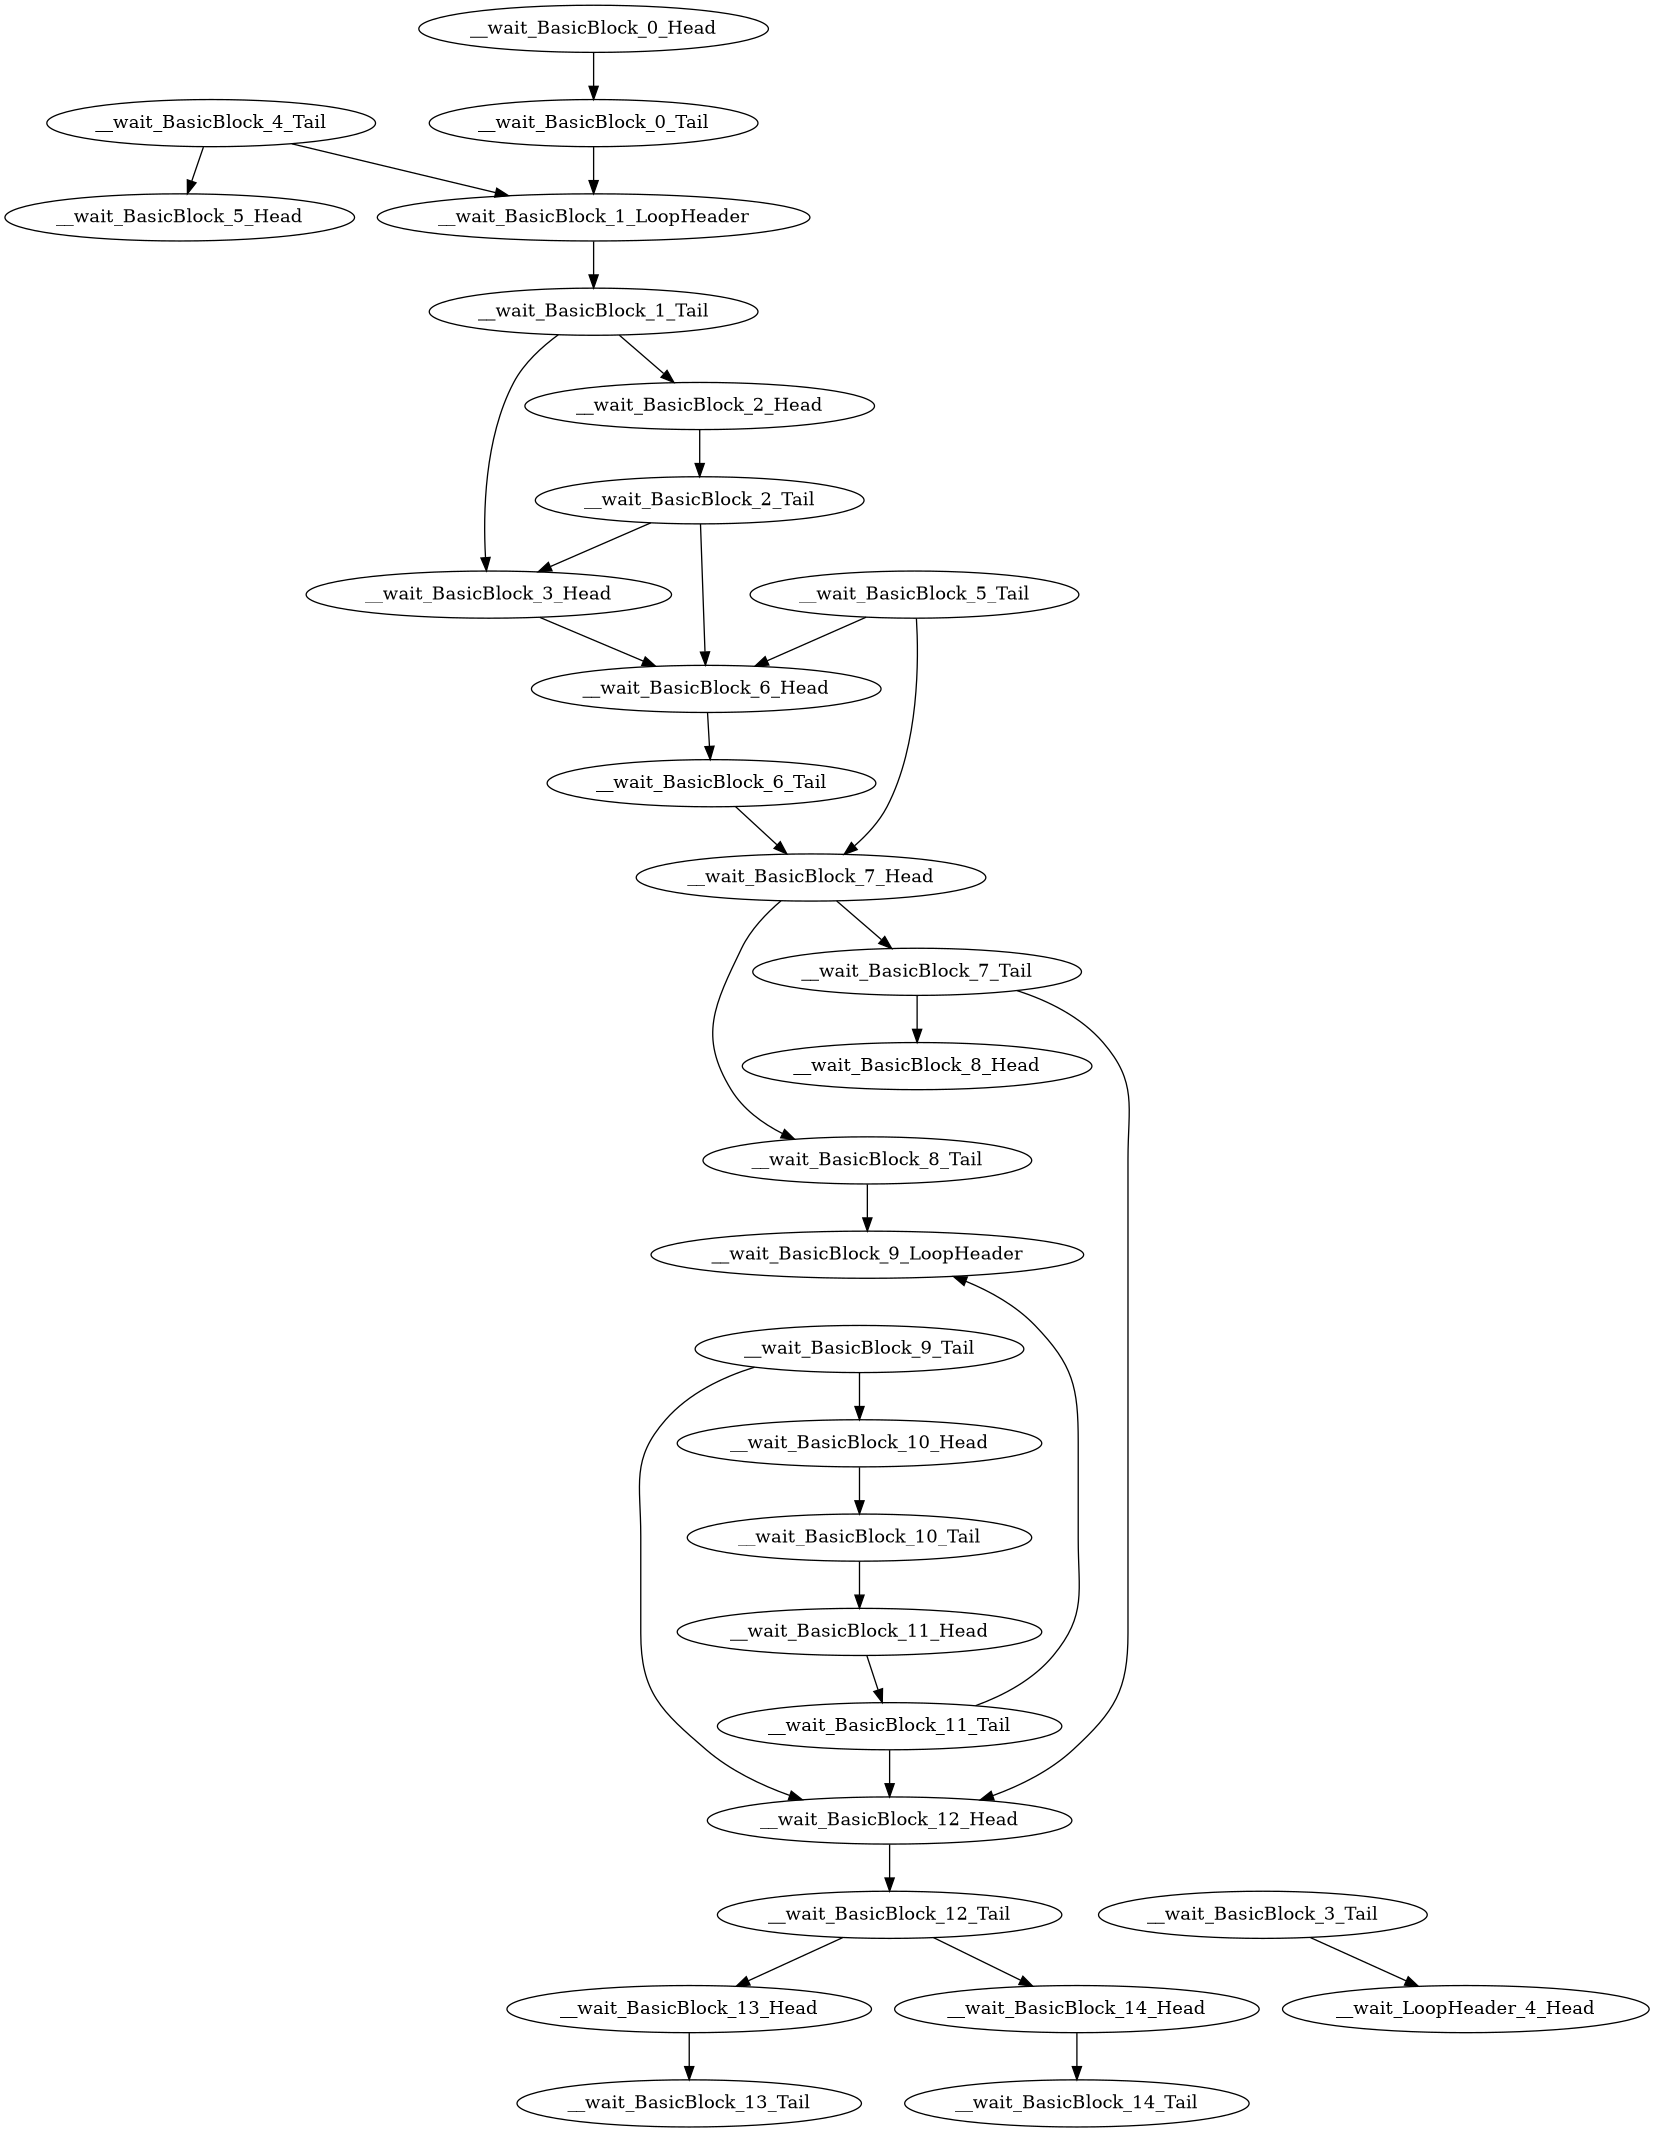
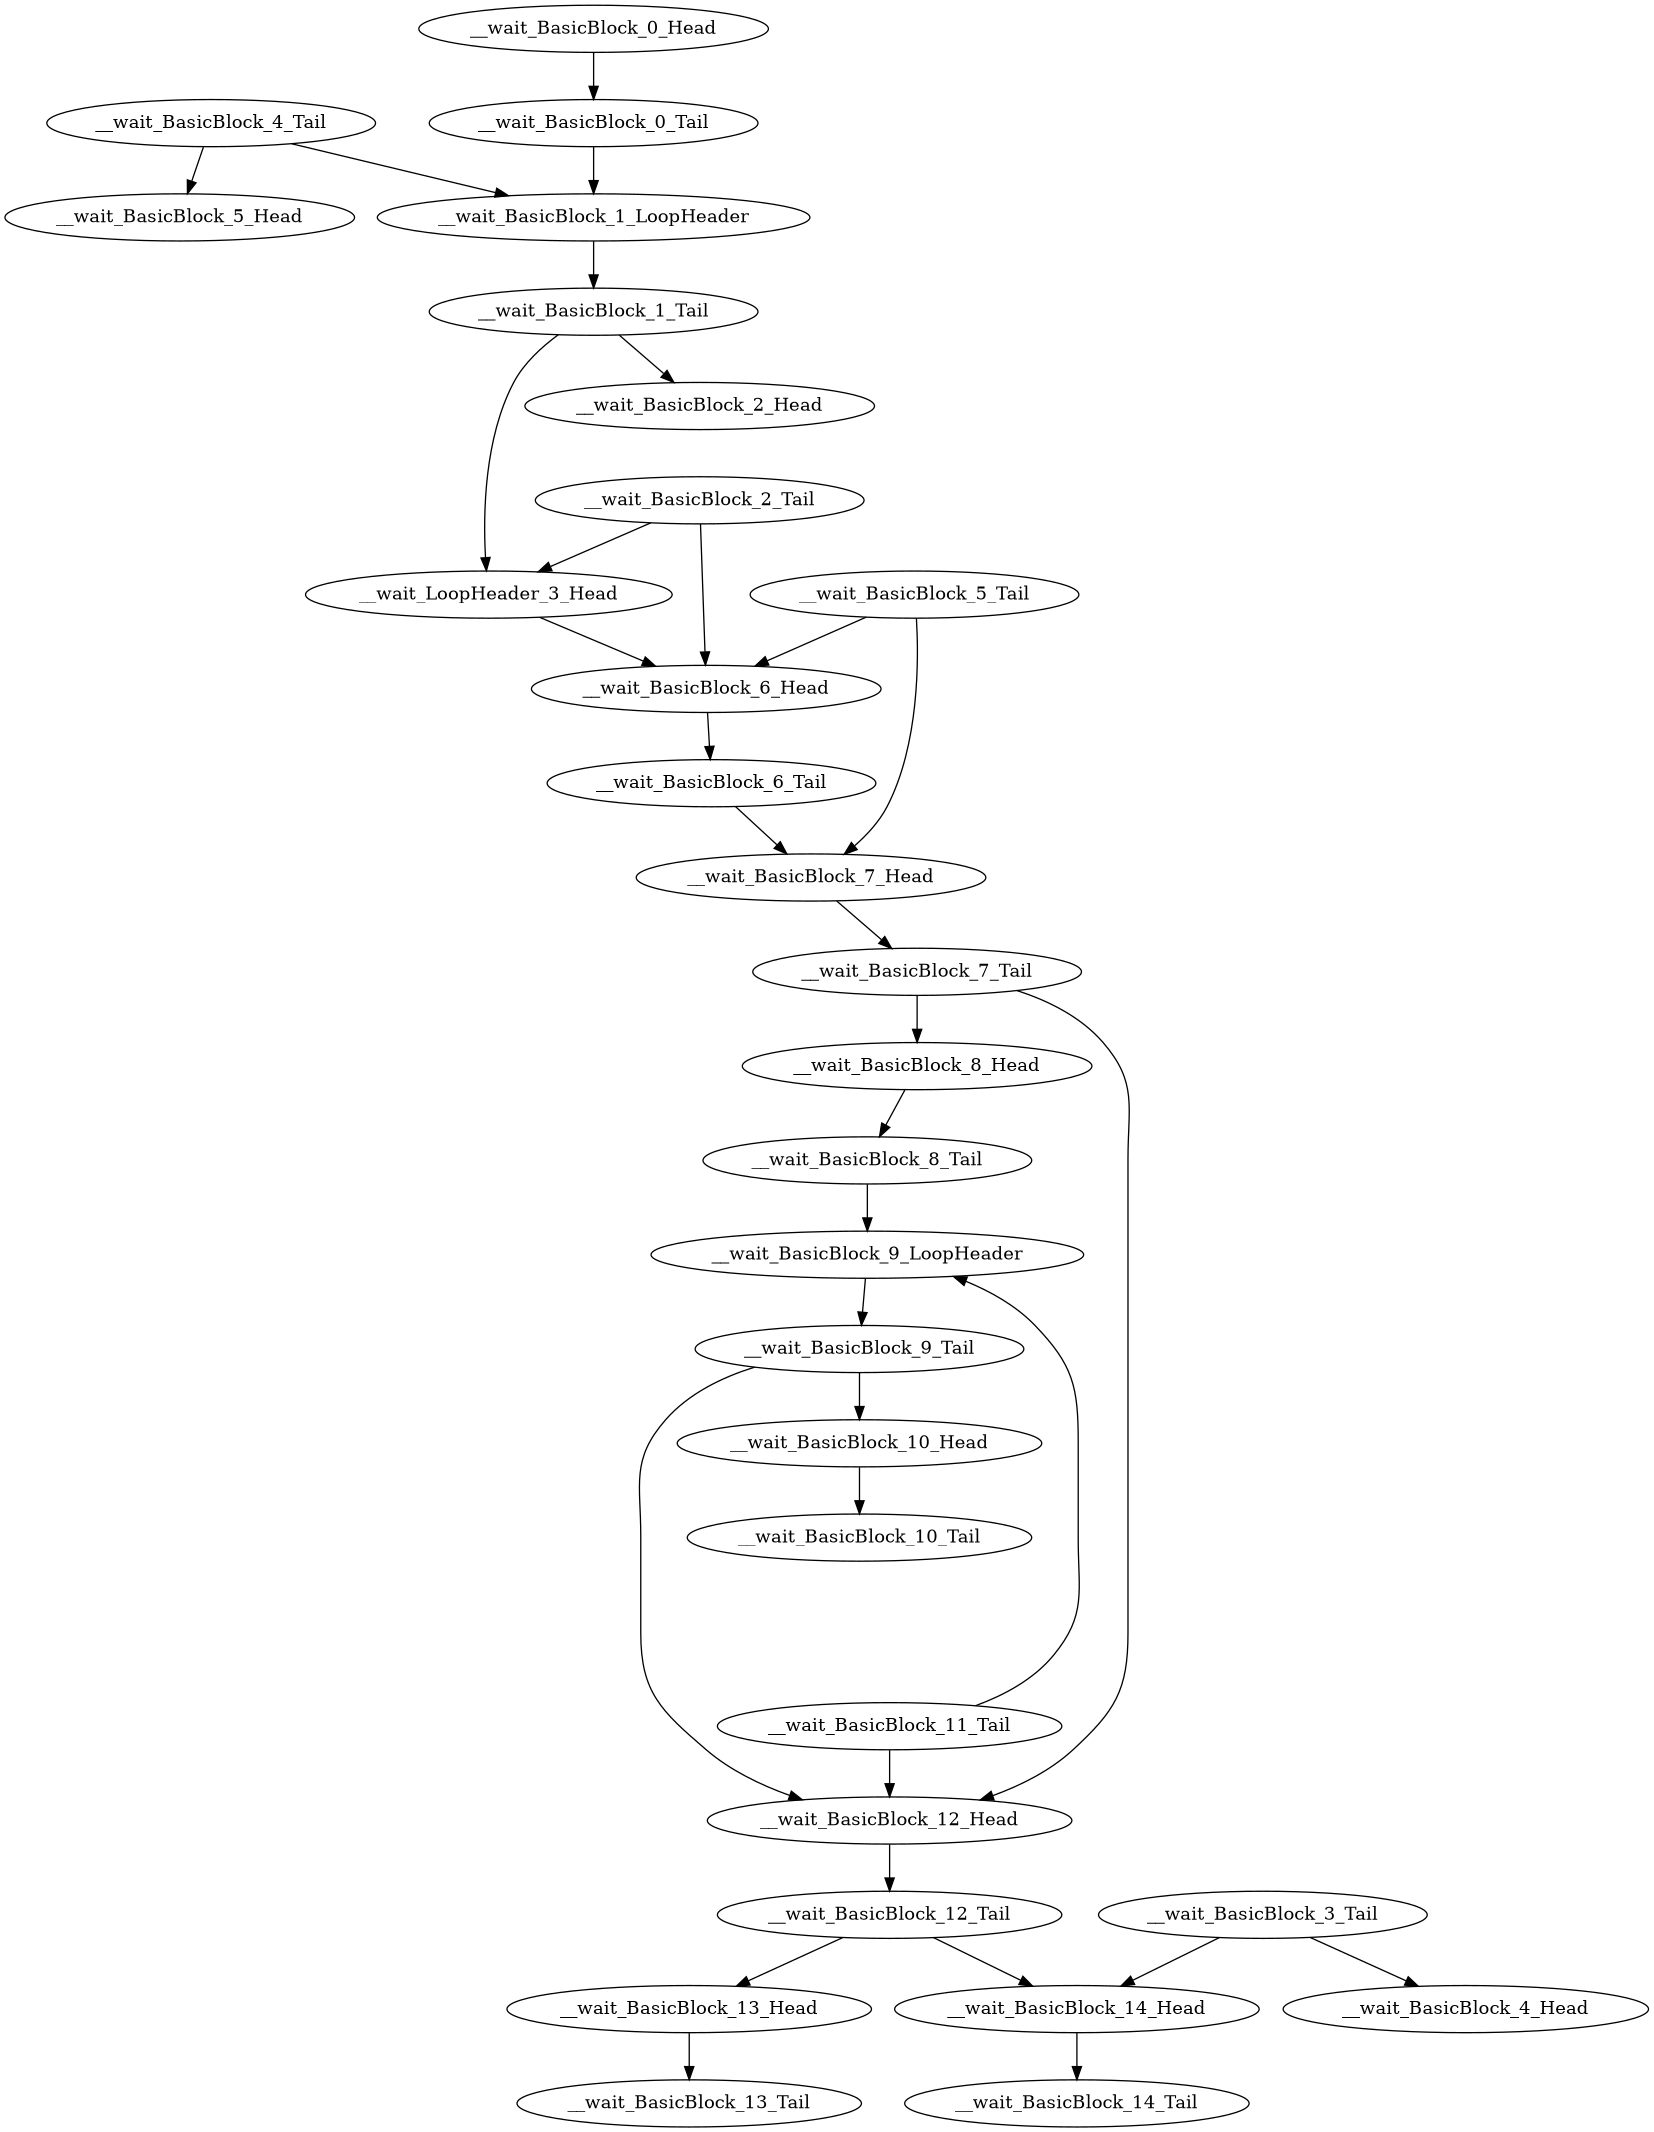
(700, 447) -> none
(489, 595) -> (489, 595)
(714, 1021) -> (895, 1108)
none -> (864, 1295)
(859, 1632) -> none
none -> (1176, 1959)
(1466, 2009) -> (1466, 2009)
